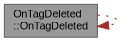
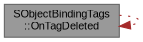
(51, 21) -> (62, 21)
